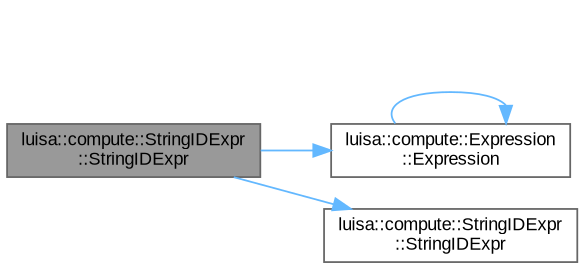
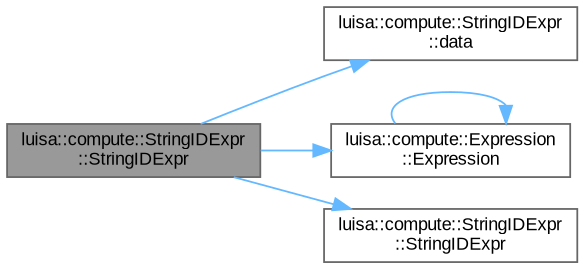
none -> (451, 34)
